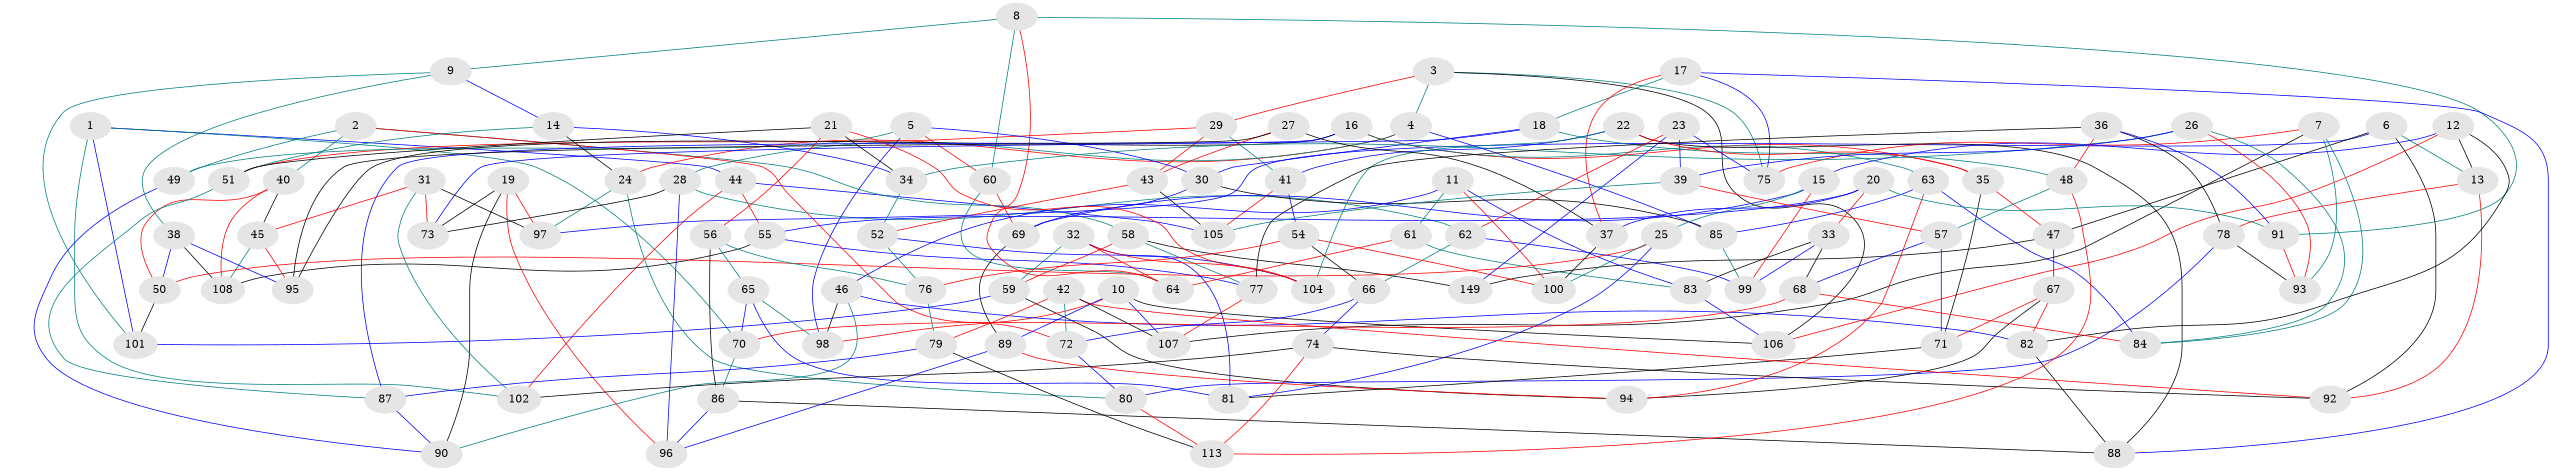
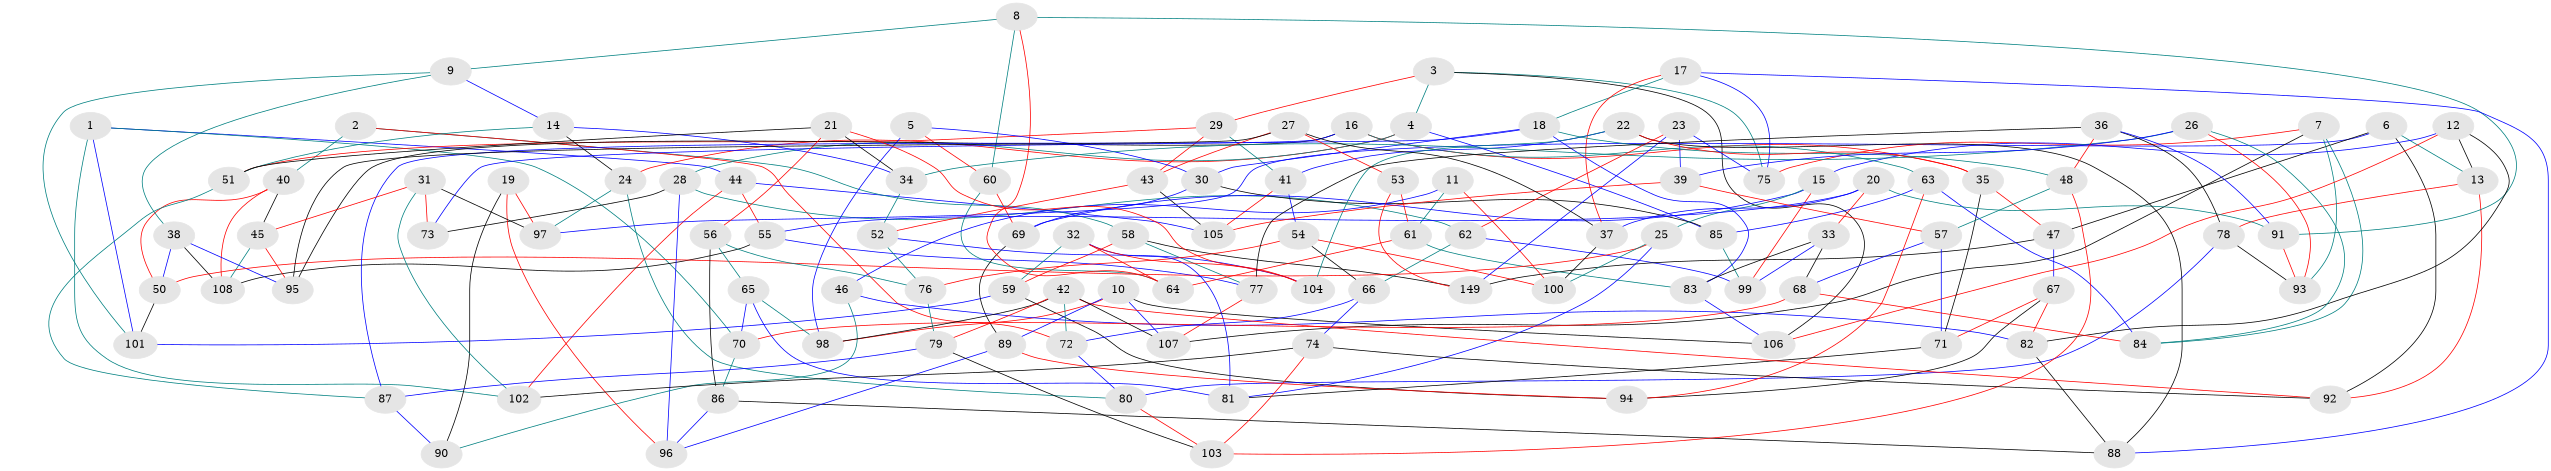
(174, 181) -> none
none -> (1398, 181)
(1489, 196) -> (1489, 196)
(468, 208) -> none
(1567, 243) -> (1683, 201)
(834, 313) -> (977, 318)
(1212, 454) -> (1212, 454)
